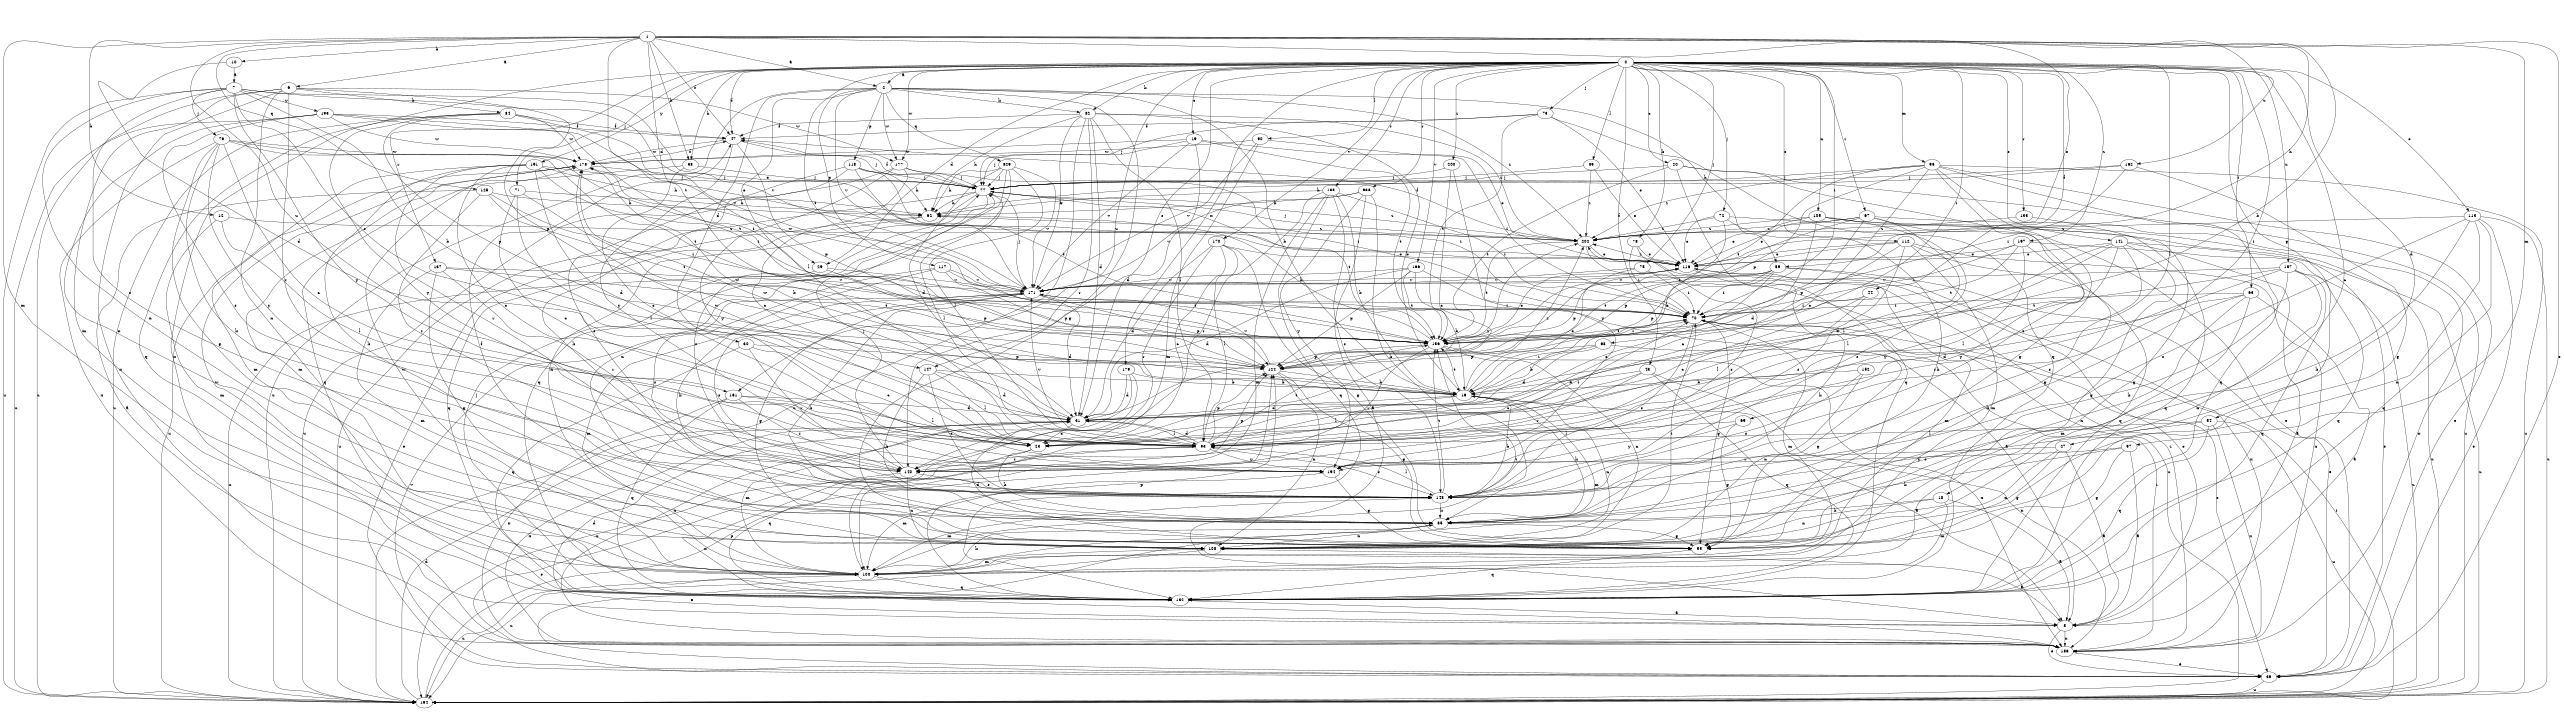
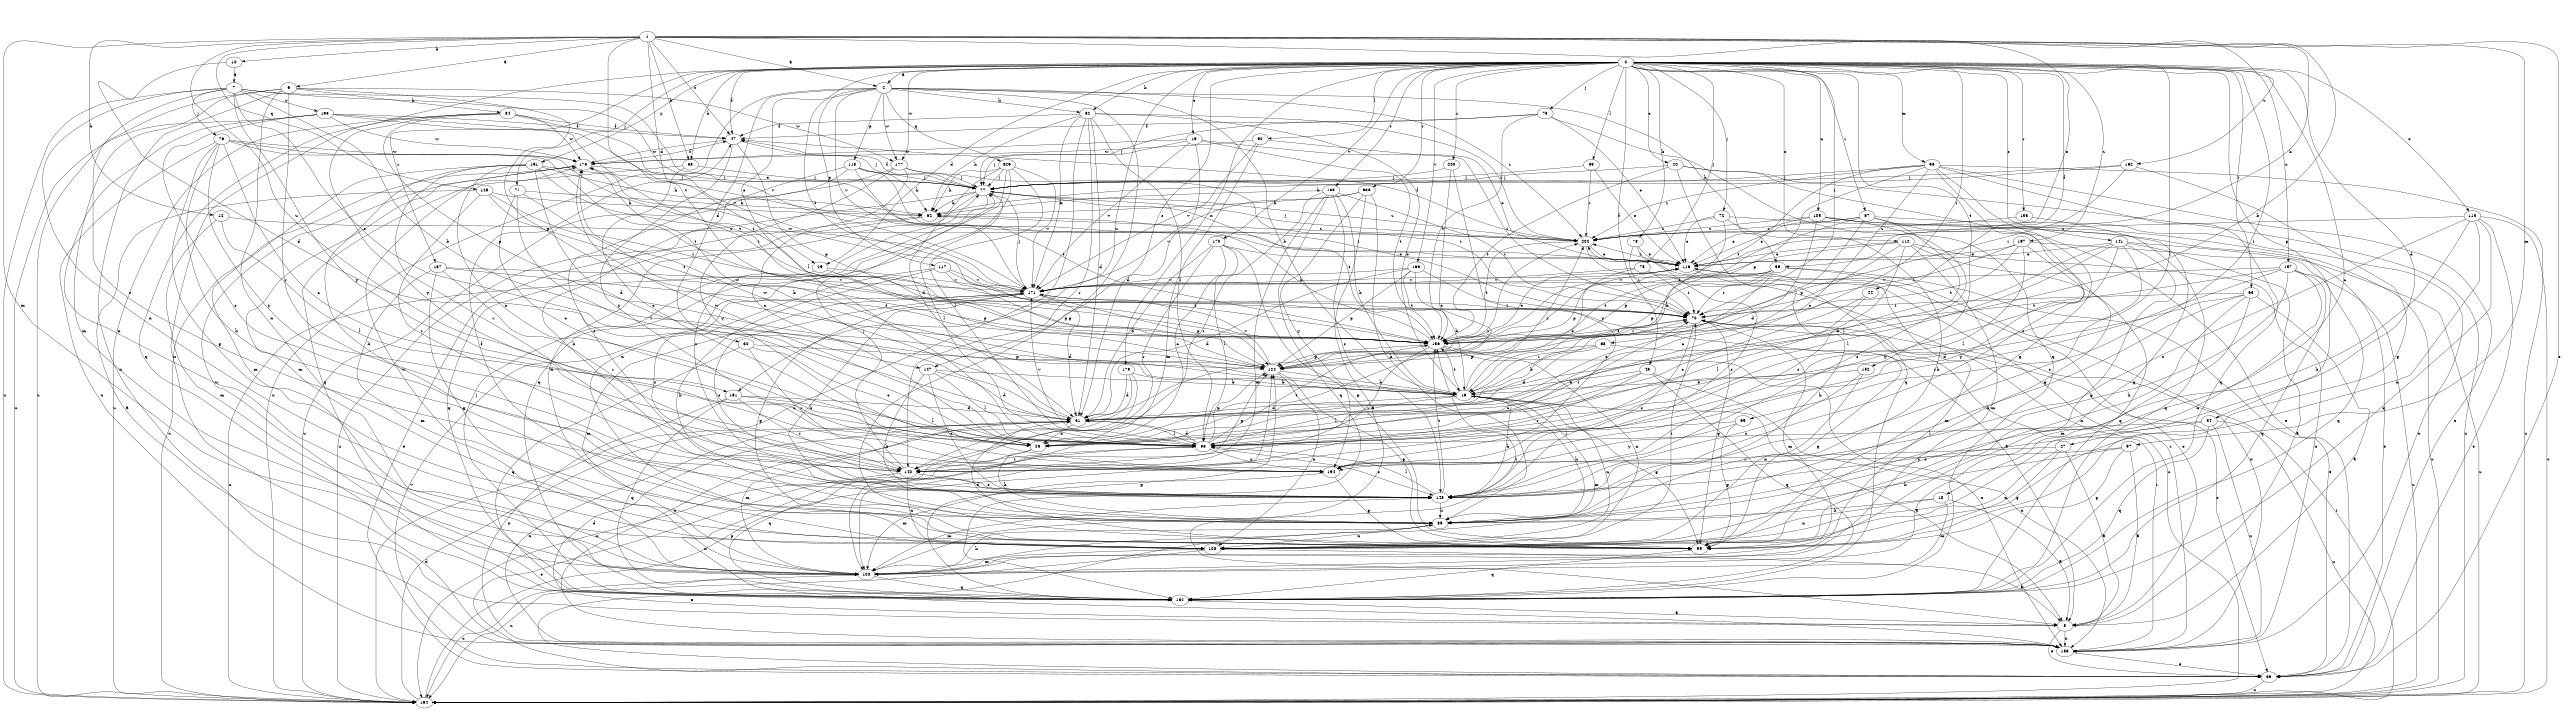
none -> (1859, 160)
(1797, 307) -> none
(1577, 527) -> (1611, 450)
